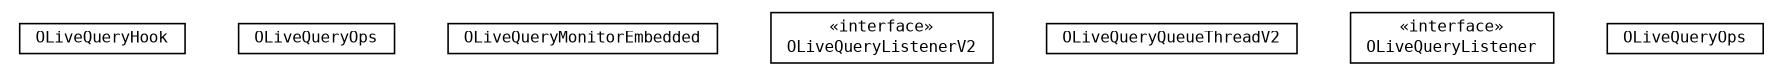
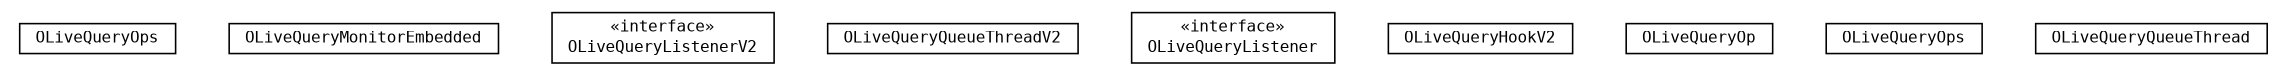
(102, 38) -> none
none -> (1480, 38)
none -> (1699, 38)
none -> (2151, 38)
